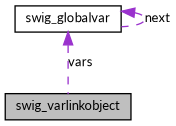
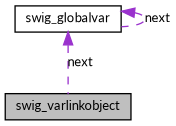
(81, 63) -> (81, 63)
